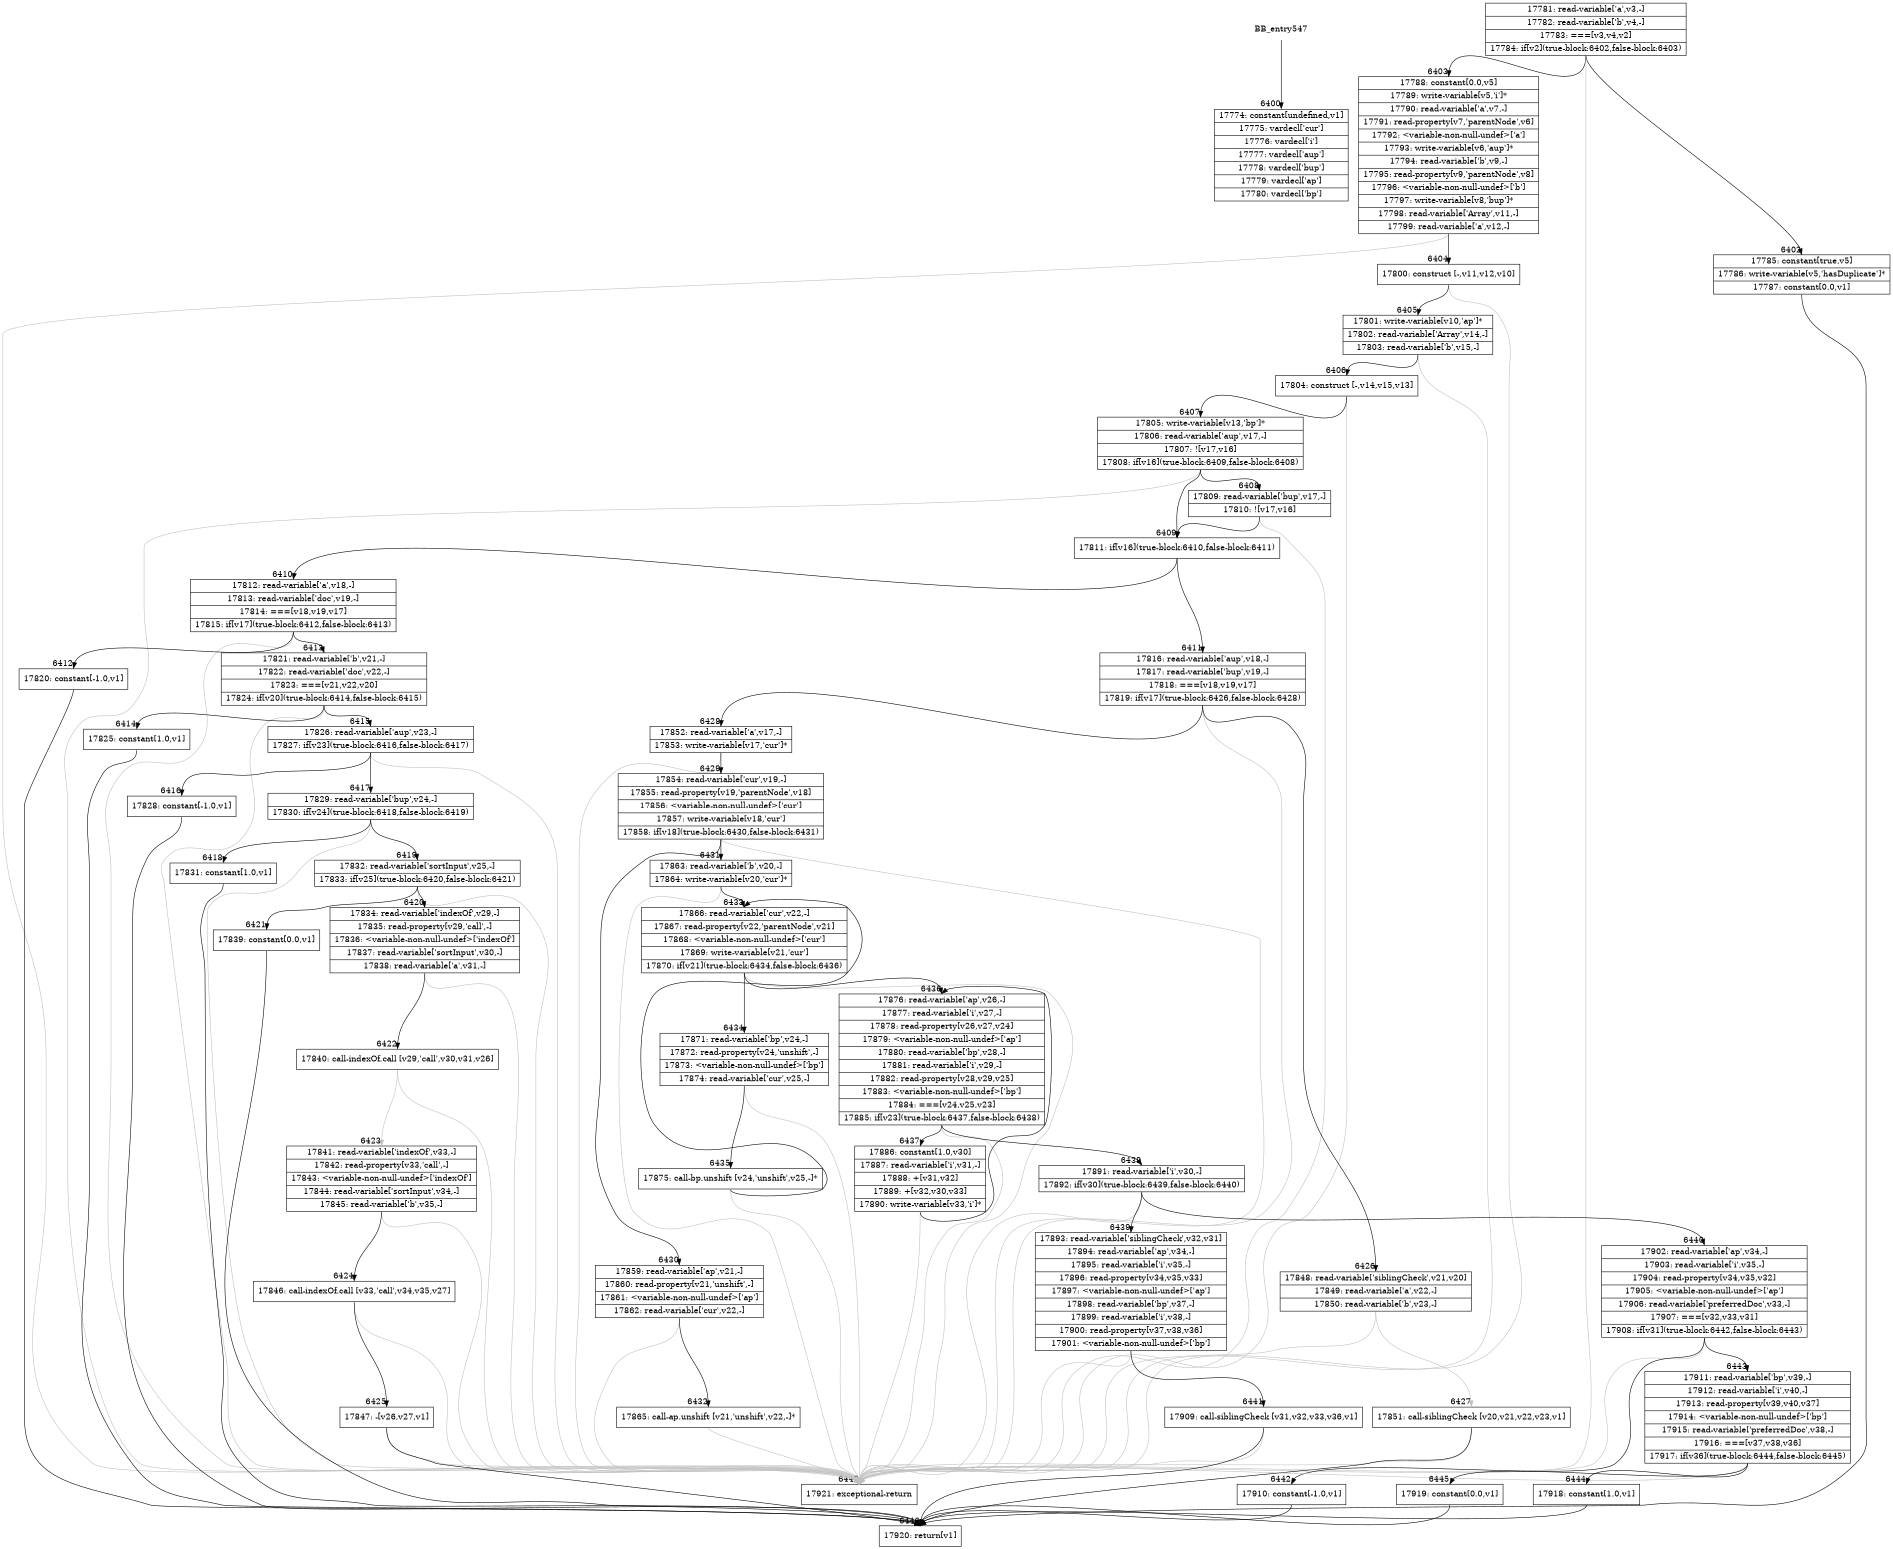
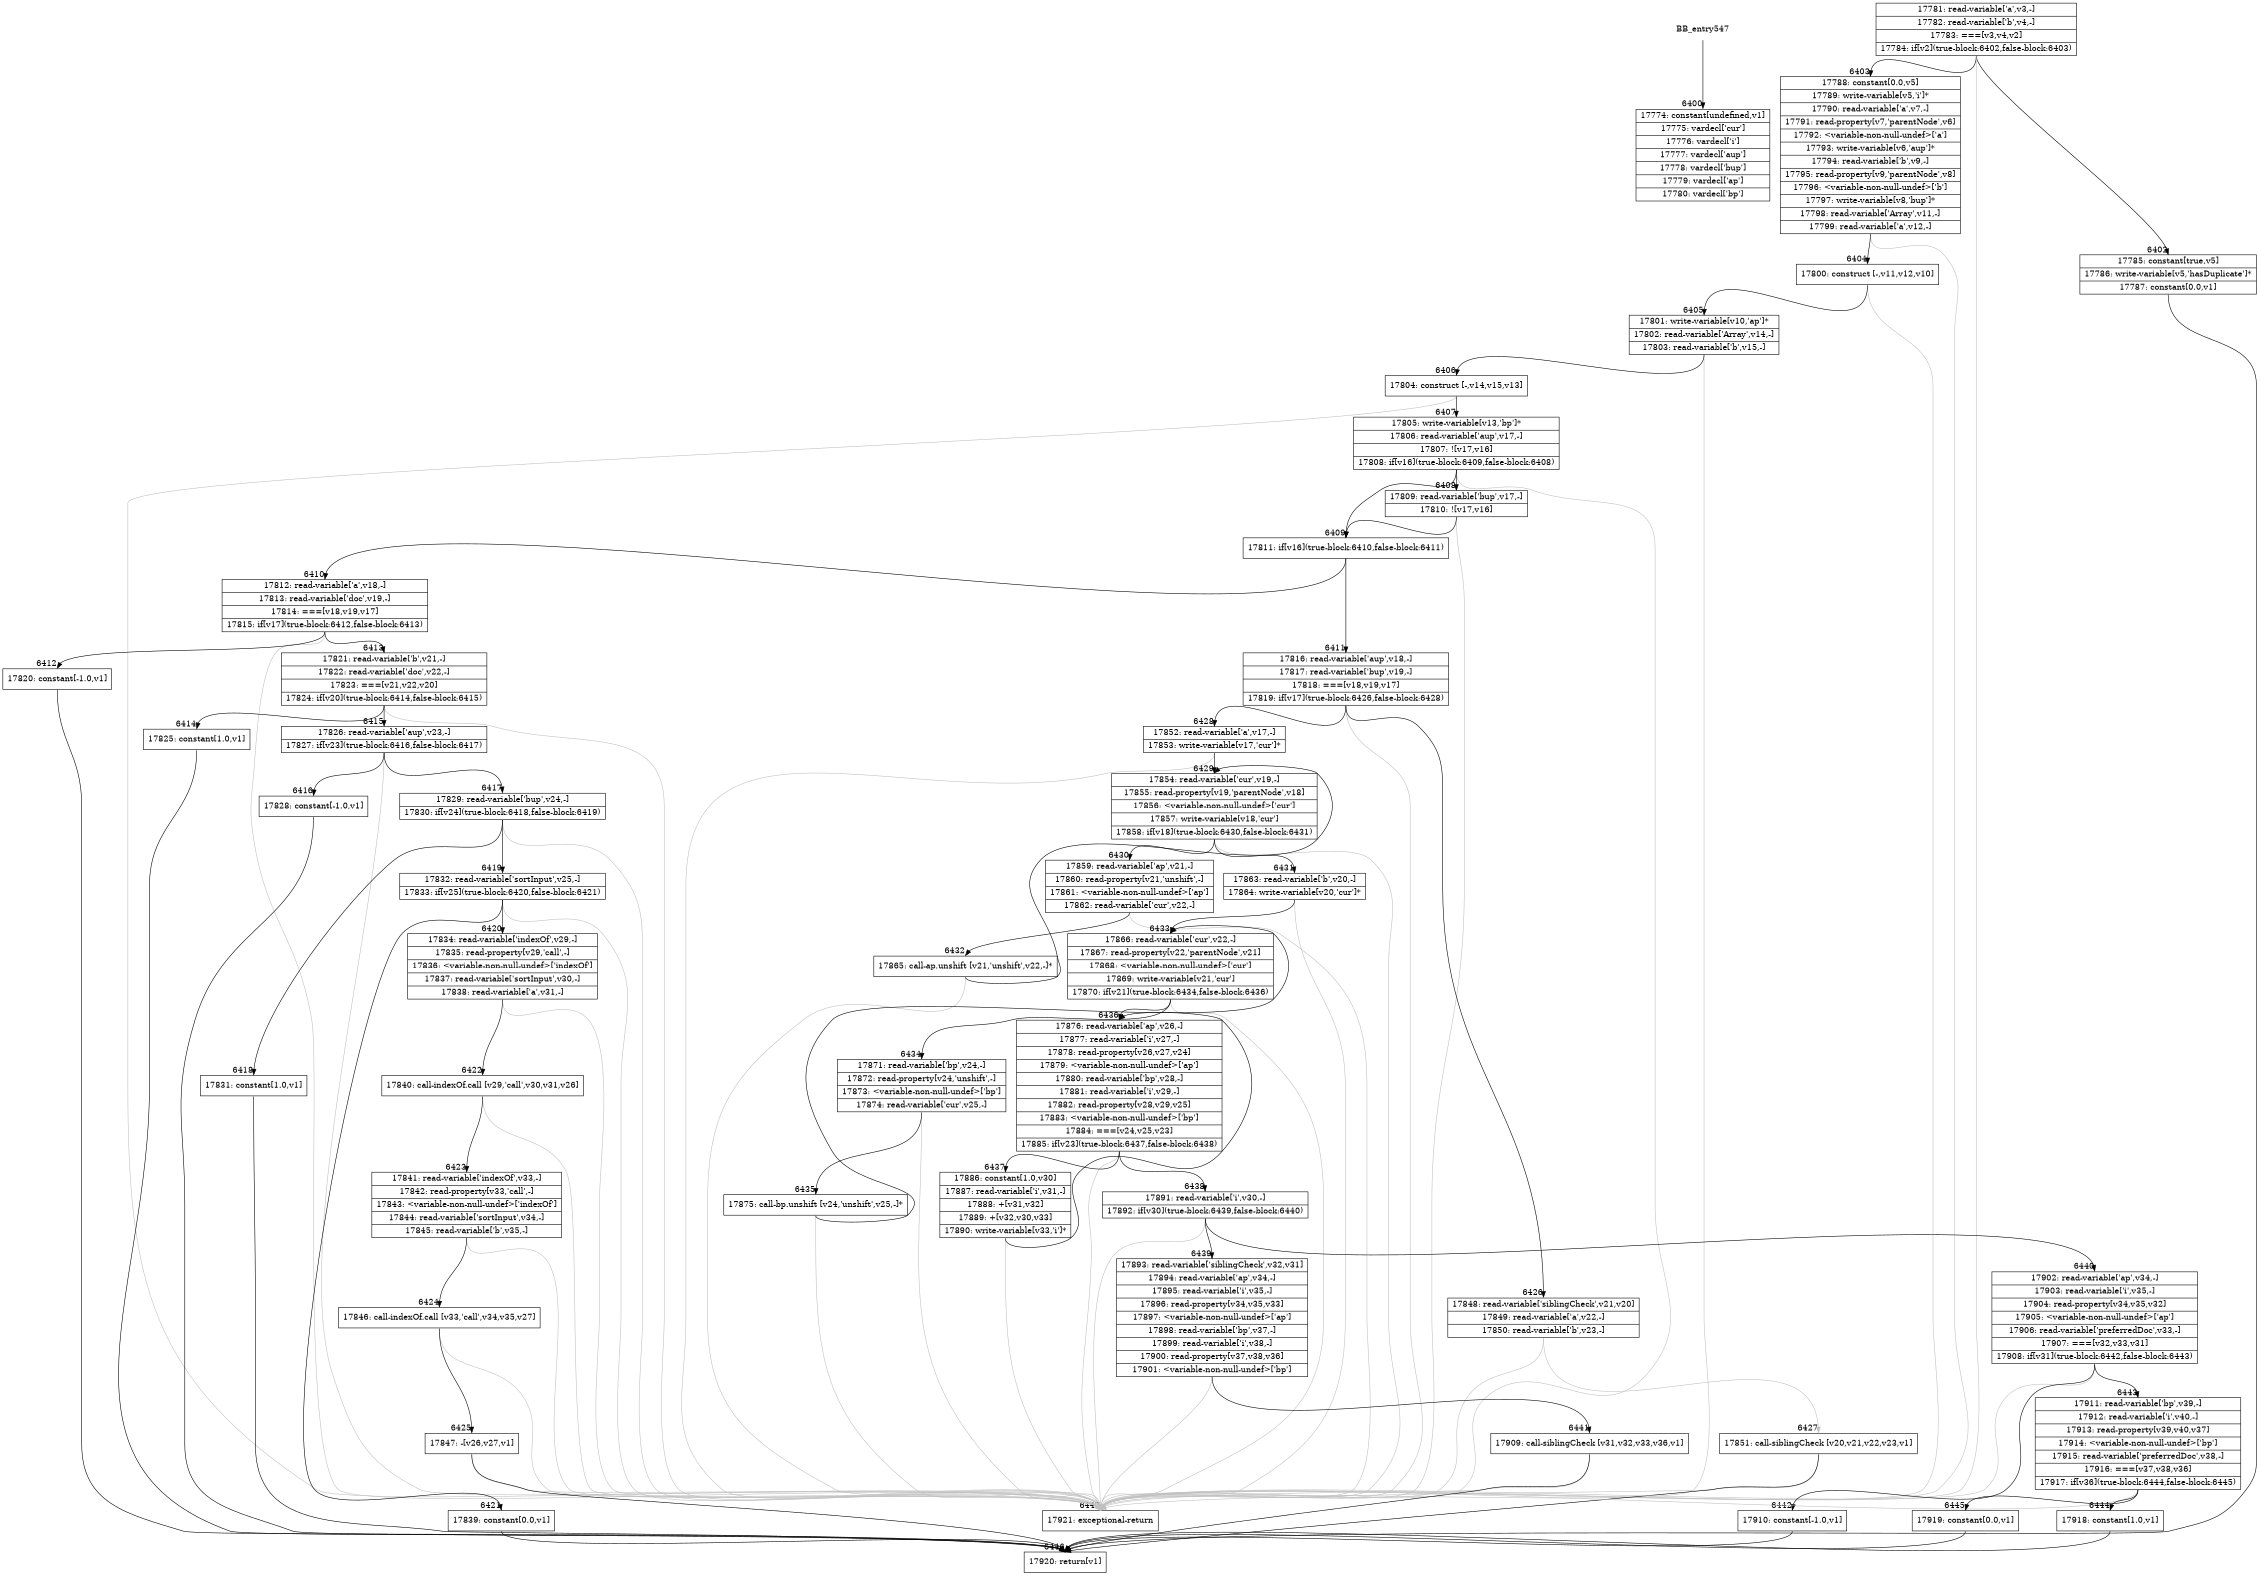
none -> (1122, 845)
(391, 1105) -> (476, 1132)
